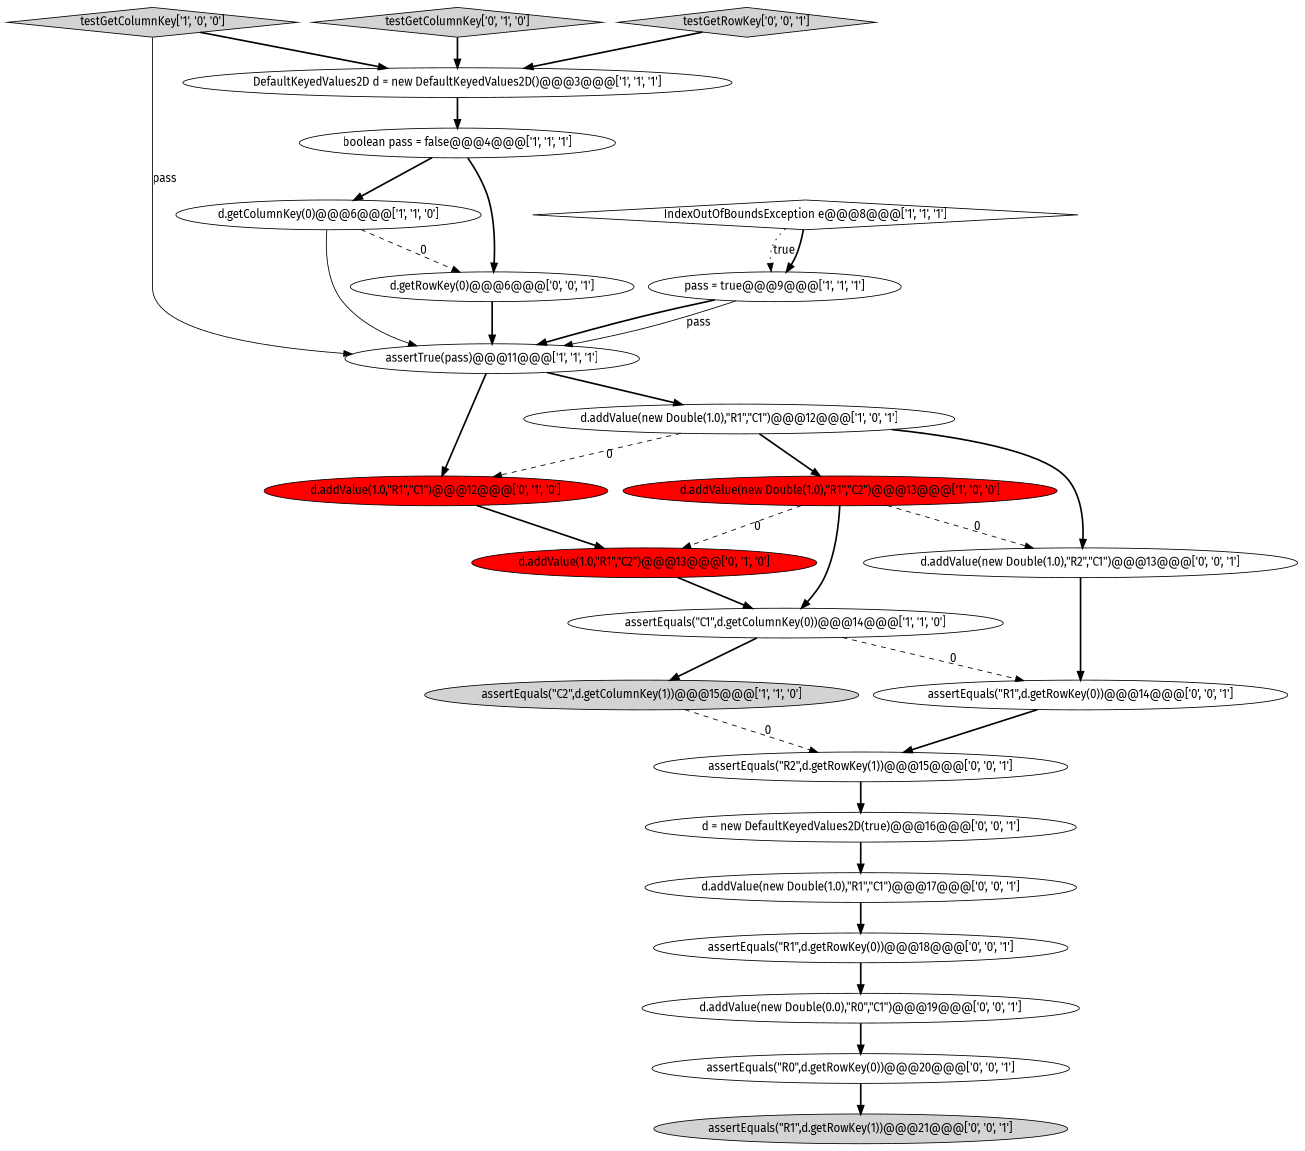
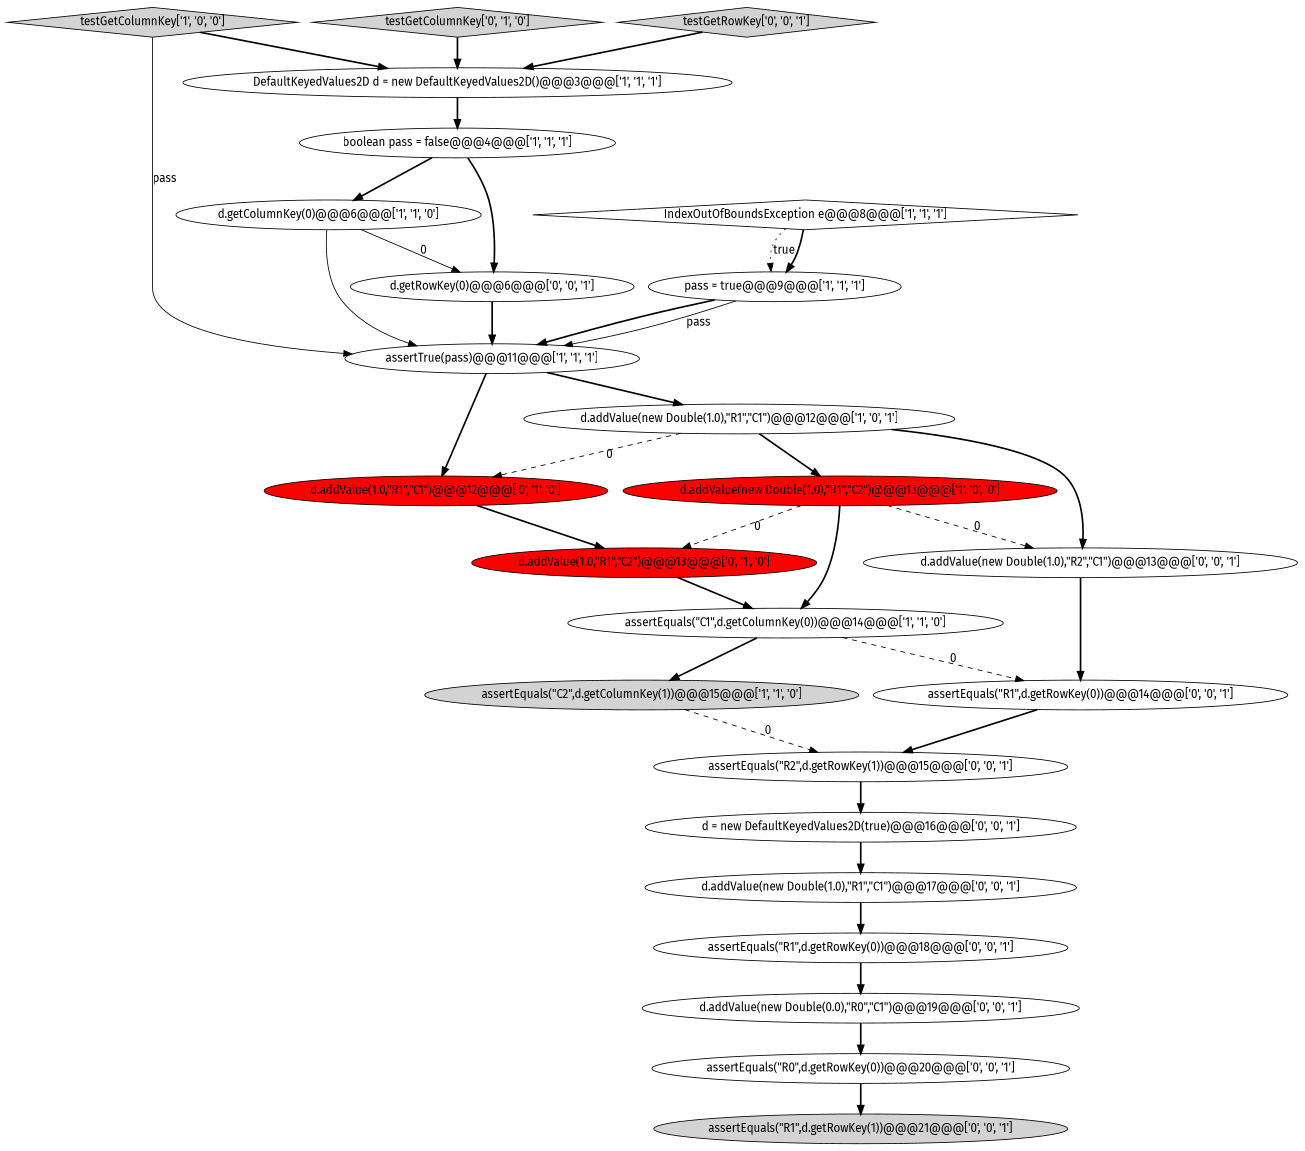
(407, 249) -> (407, 249)
